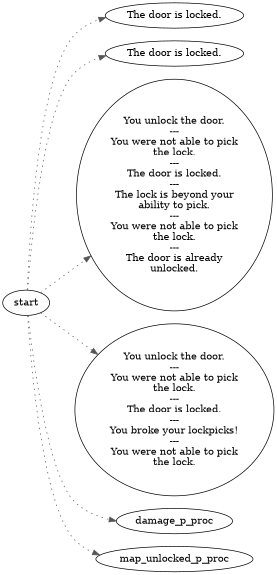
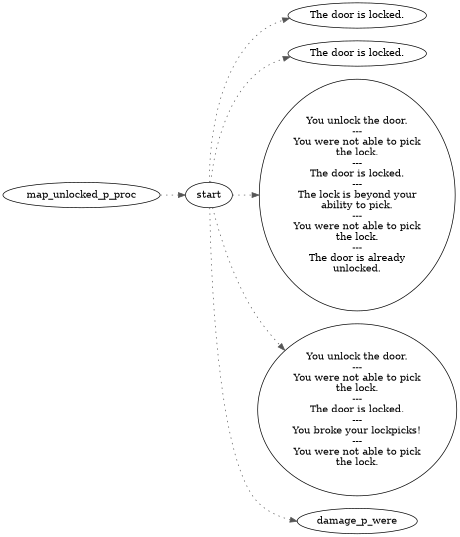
(42, 442) -> (169, 195)
(174, 521) -> (357, 521)
